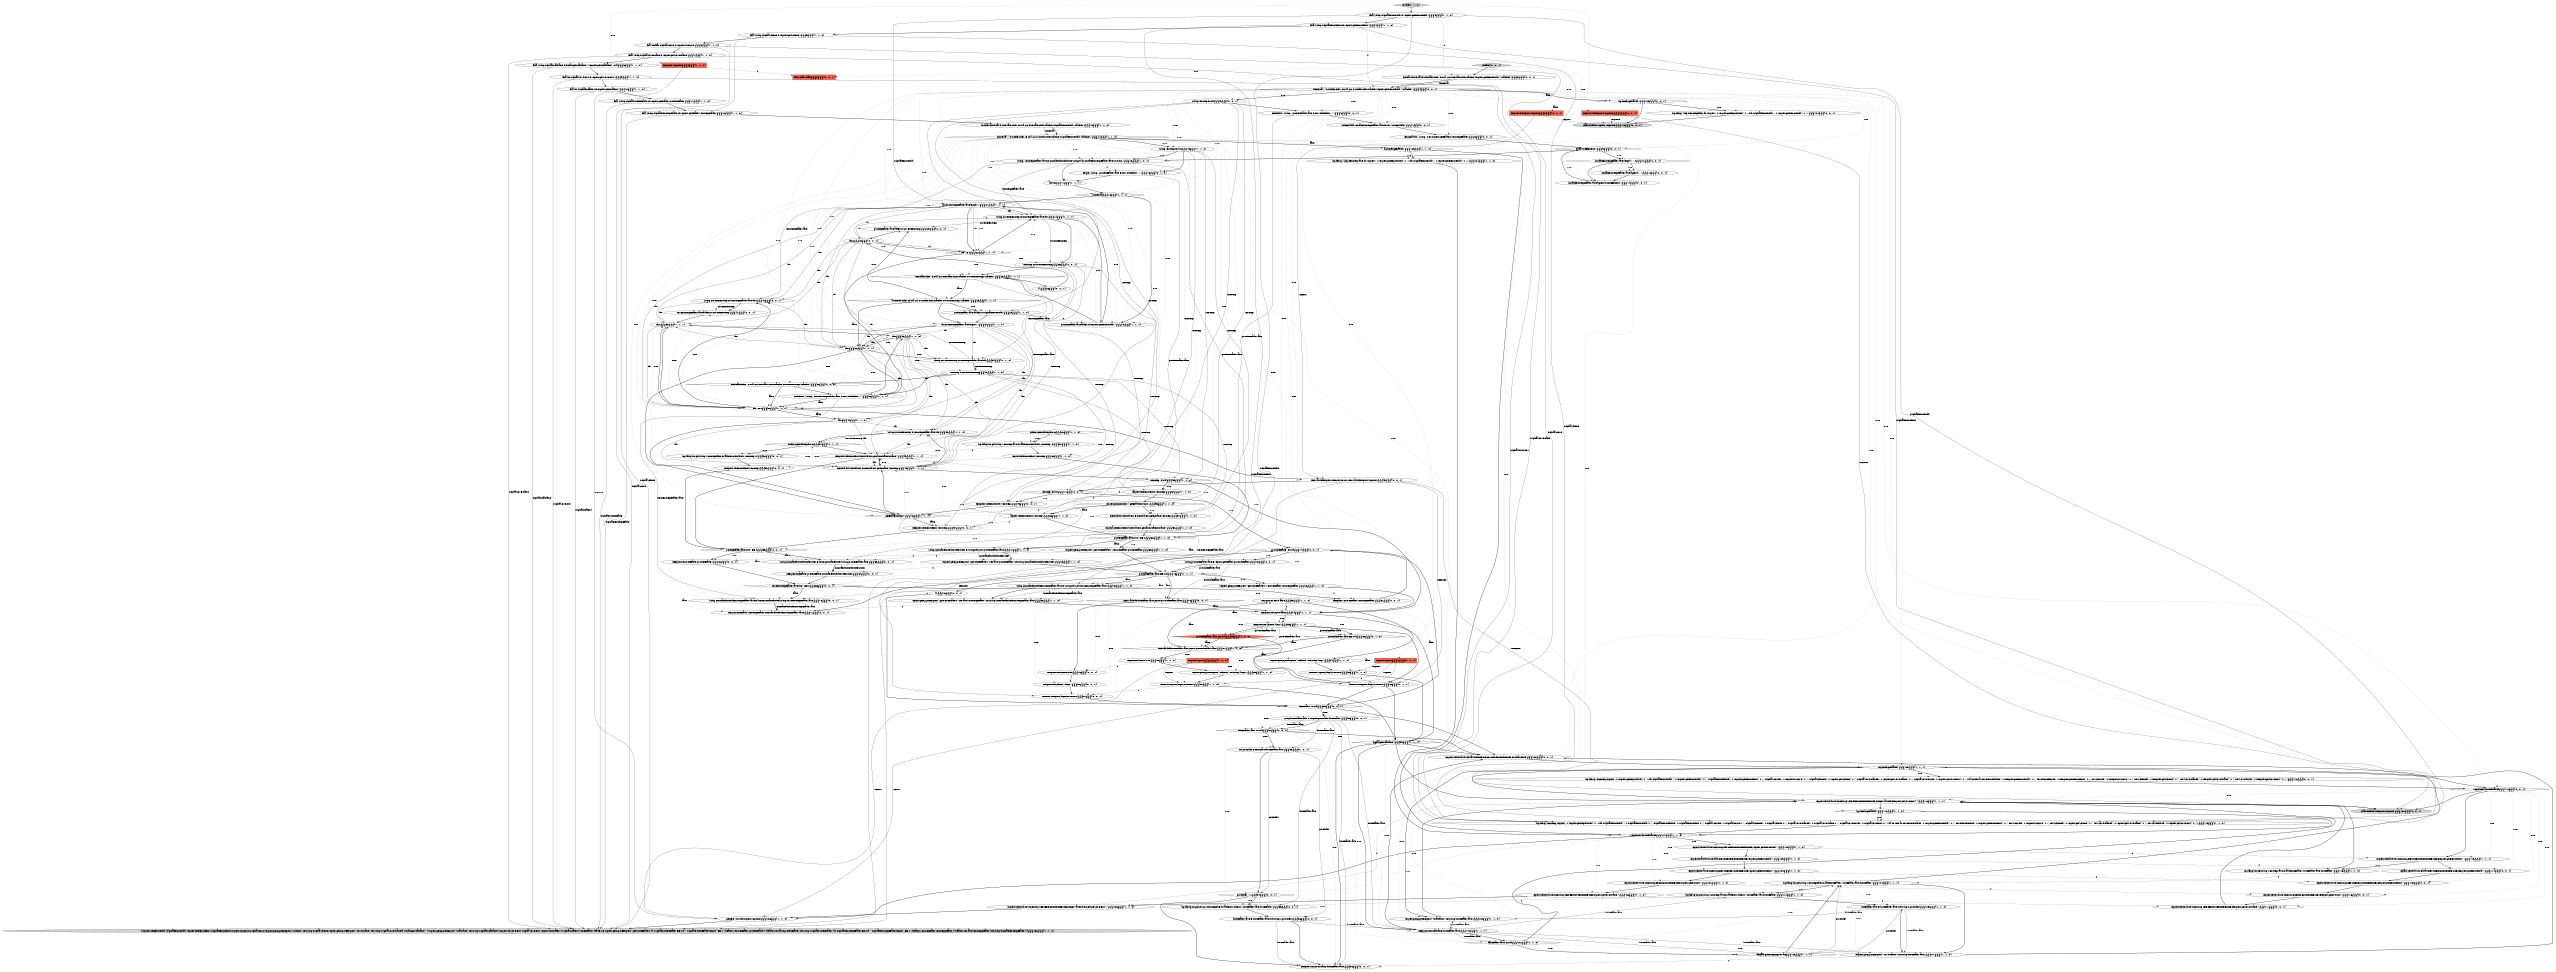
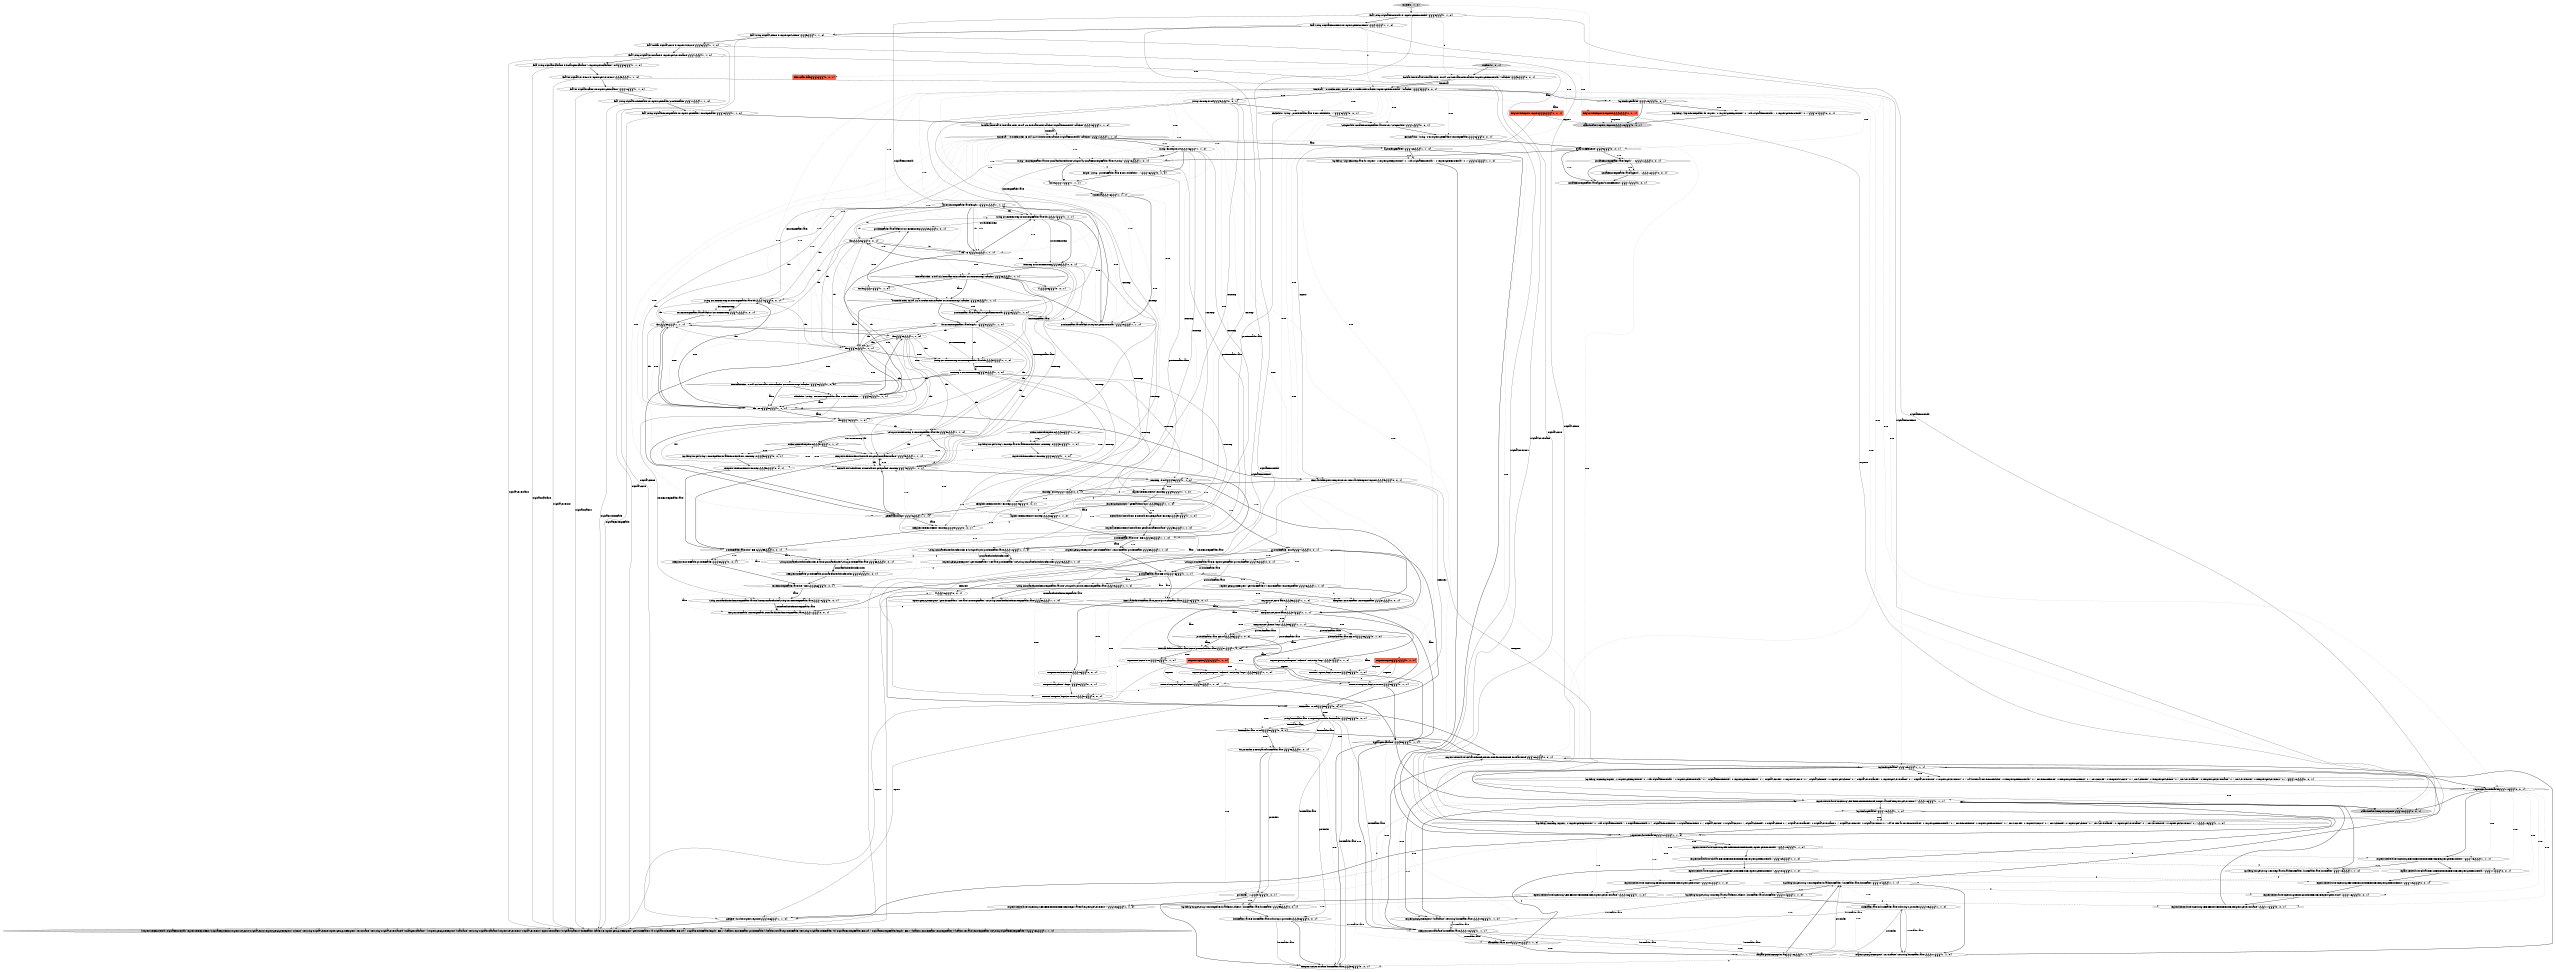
(684, 65) -> none
(1049, 199) -> none
none -> (874, 289)
(1223, 637) -> (1223, 637)
none -> (1272, 666)
